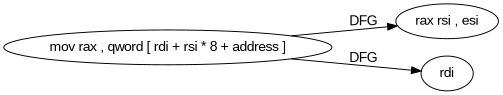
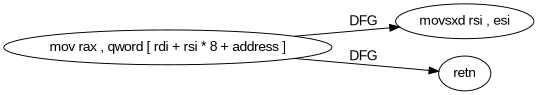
(447, 21) -> (465, 21)
(447, 73) -> (465, 73)
